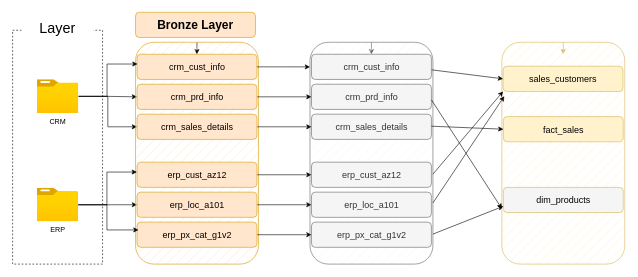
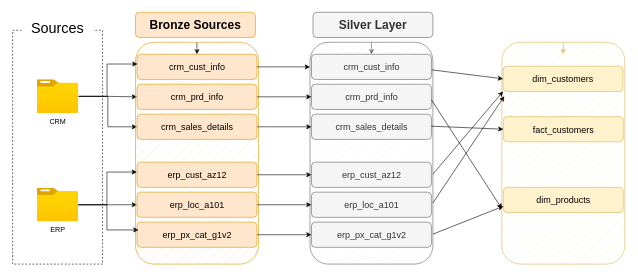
(195, 25) -> (195, 25)
none -> (373, 25)
(57, 29) -> (57, 29)
(563, 79) -> (563, 79)
(564, 129) -> (564, 129)
(563, 200) -> (563, 200)
